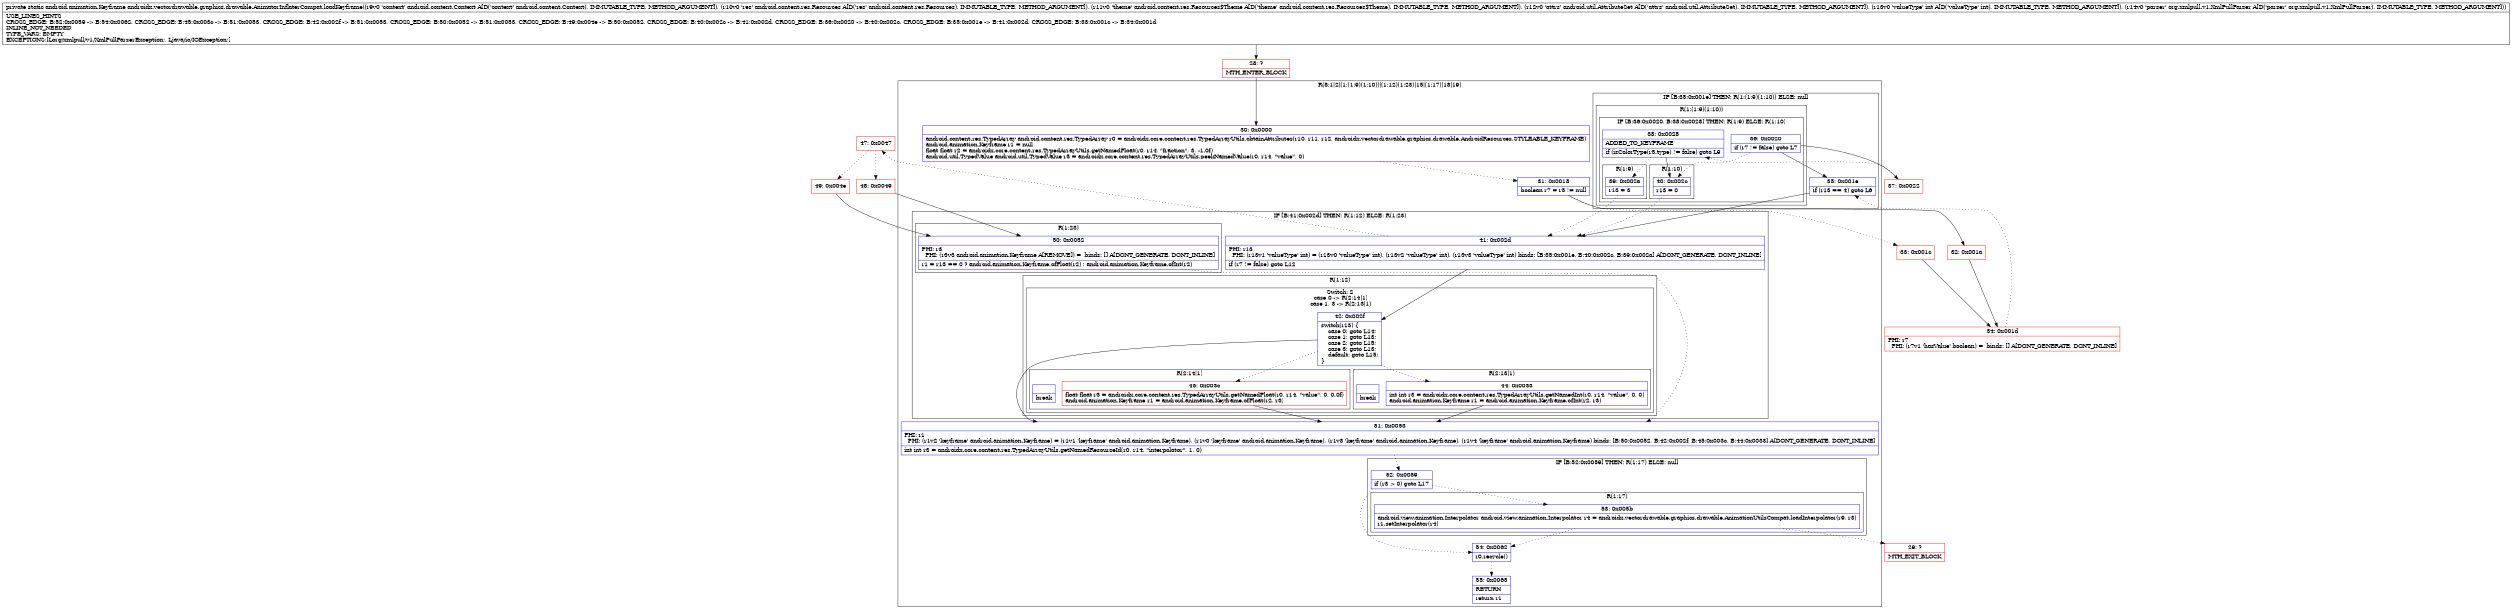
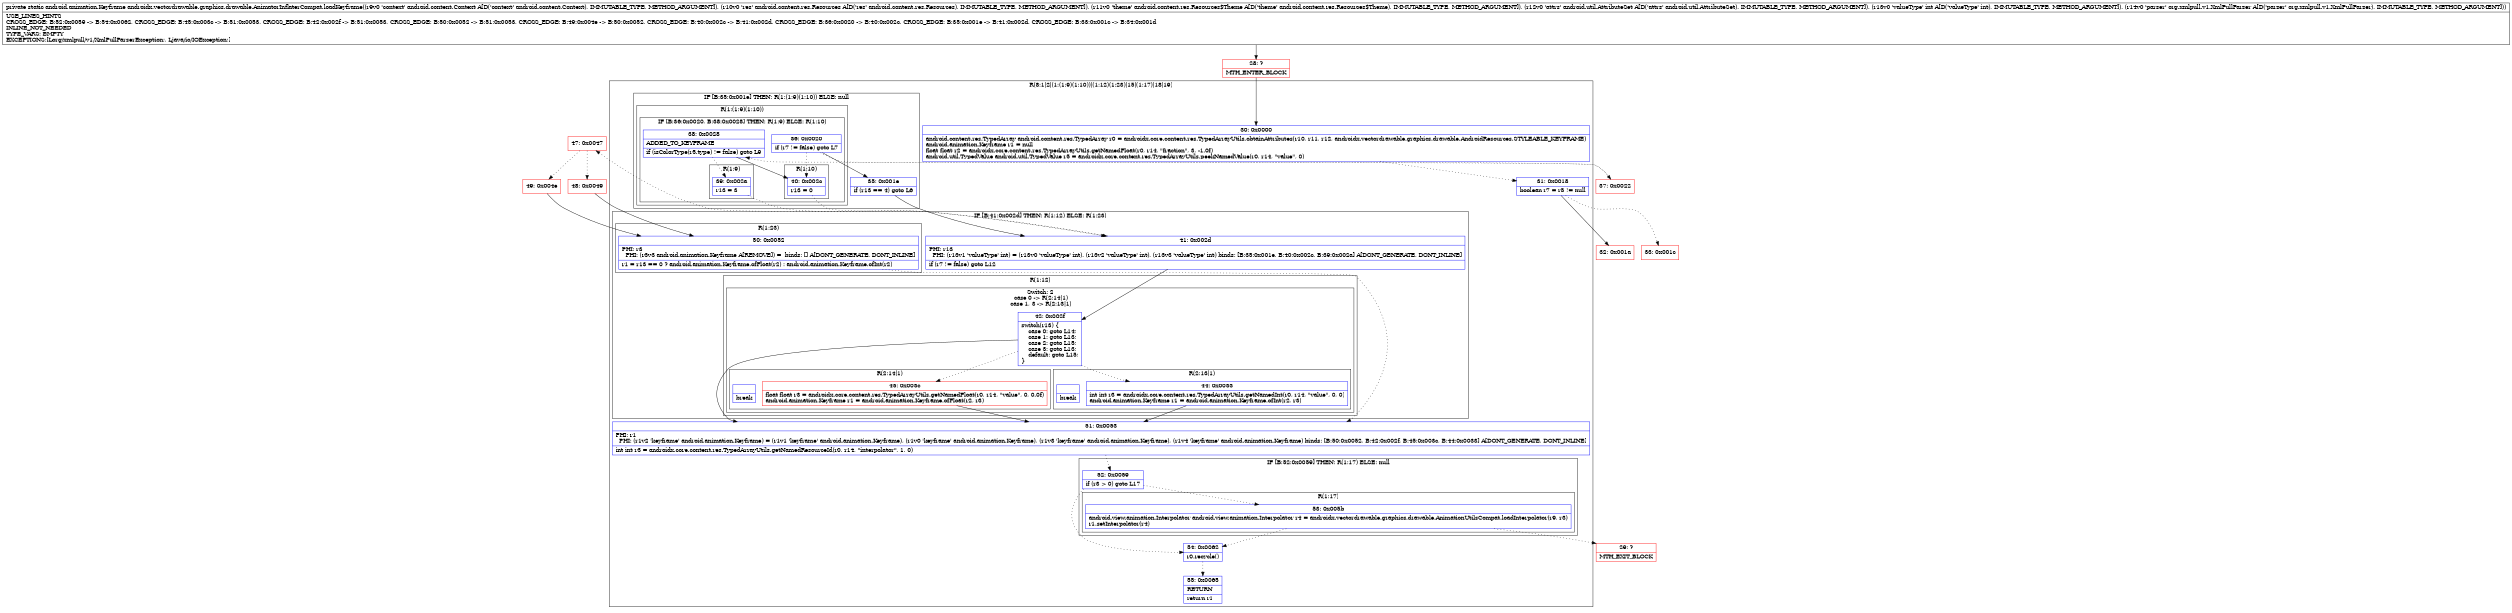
(1850, 154) -> (1216, 163)
(2002, 339) -> none
